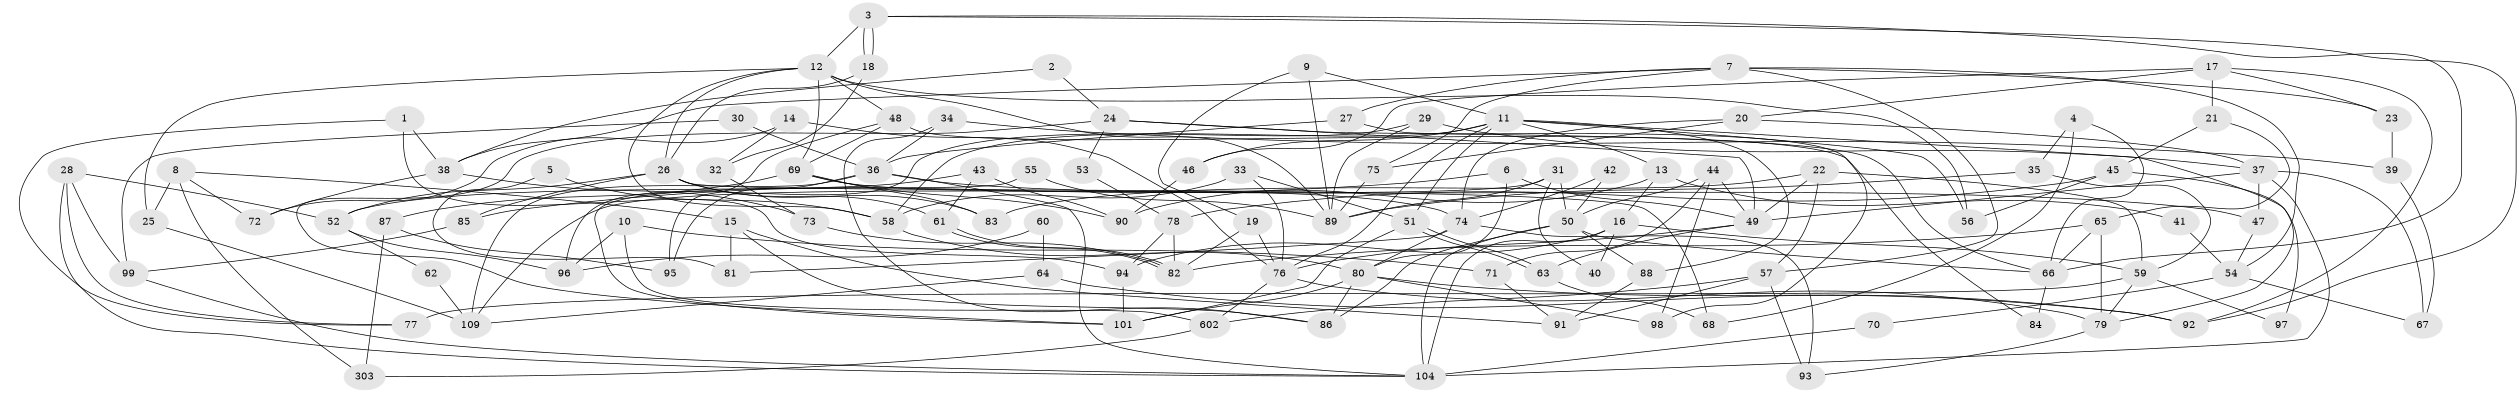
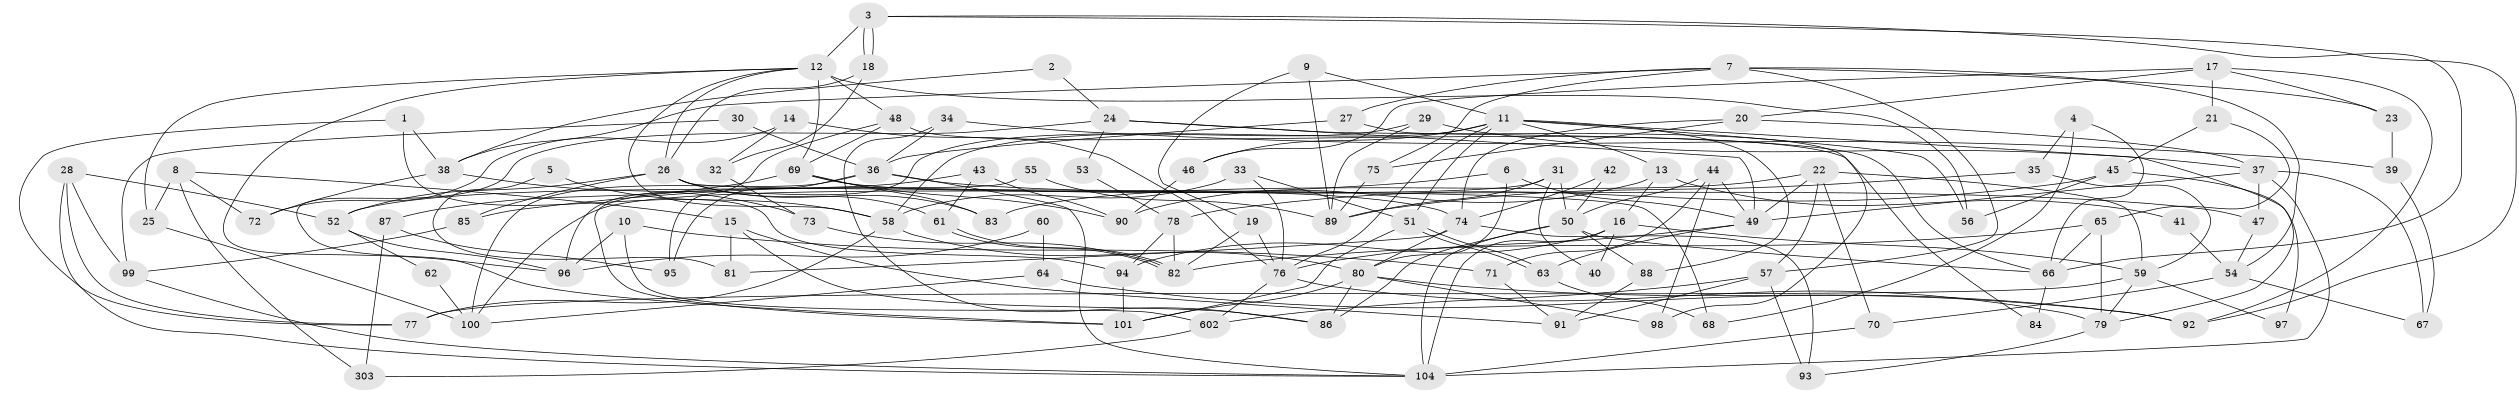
(1036, 121) -> (300, 136)
none -> (1847, 248)
none -> (737, 291)
(471, 325) -> (471, 325)
